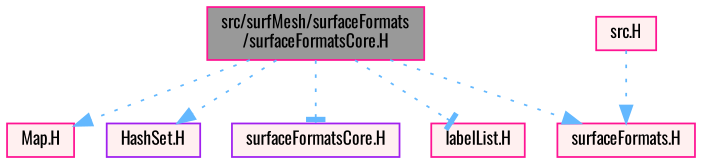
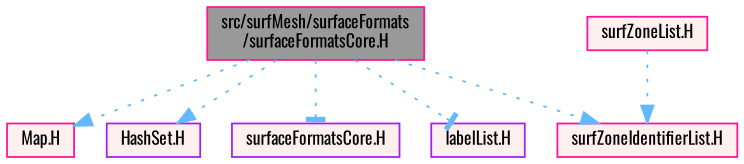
(626, 34) -> (647, 34)
(478, 140) -> (478, 140)
(626, 140) -> (647, 140)
